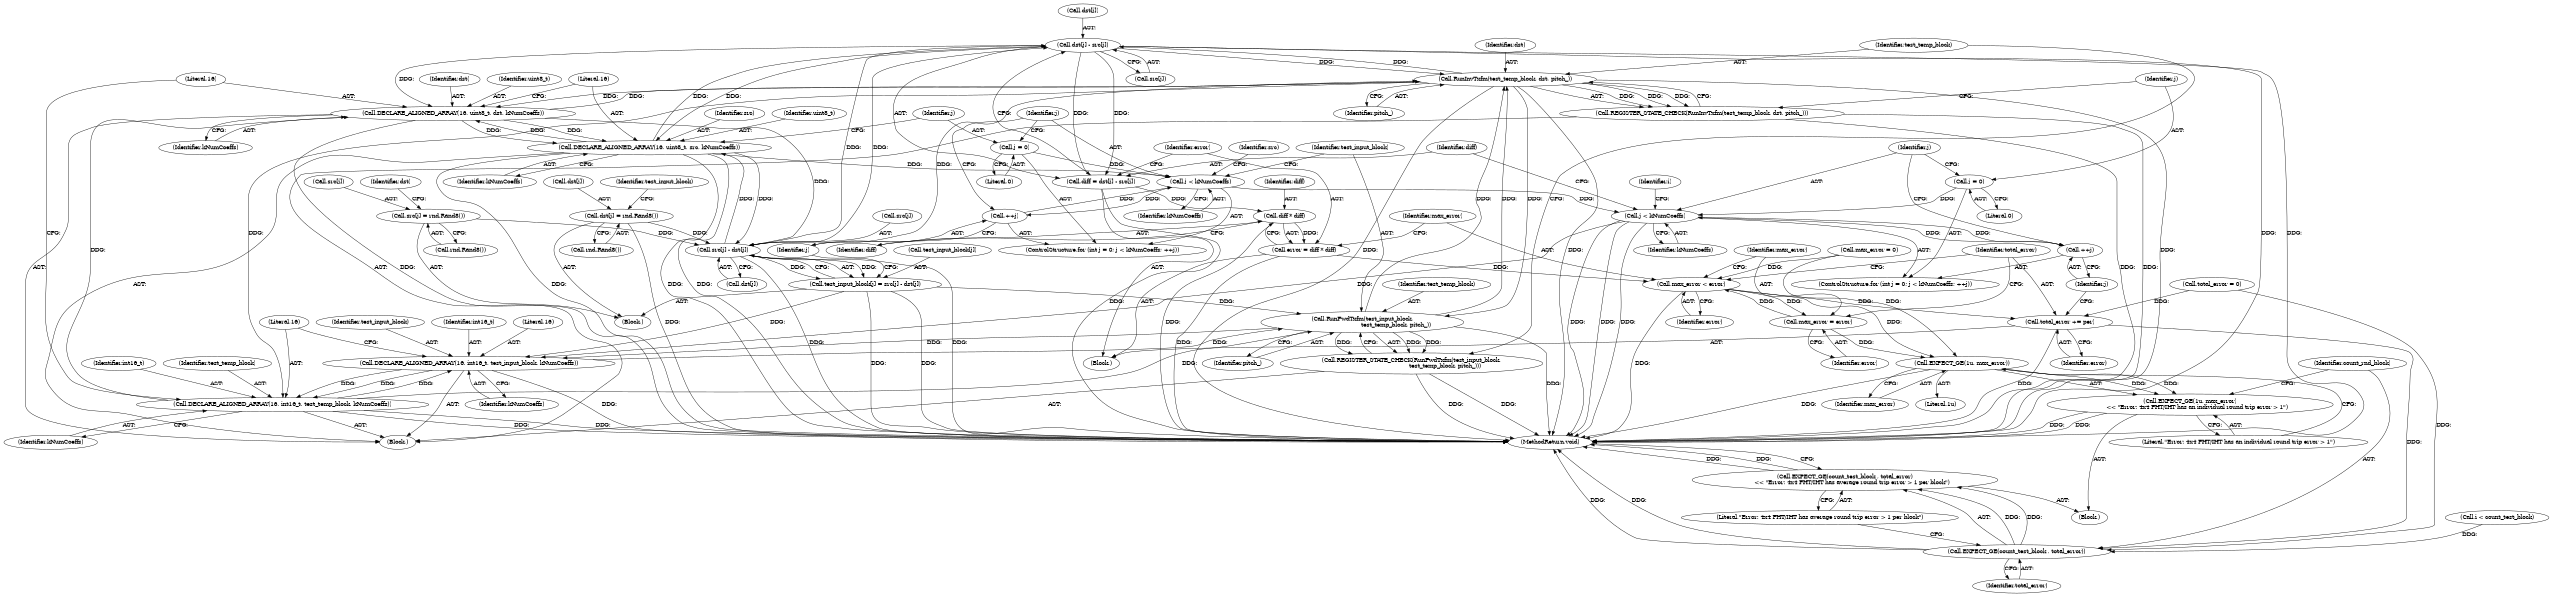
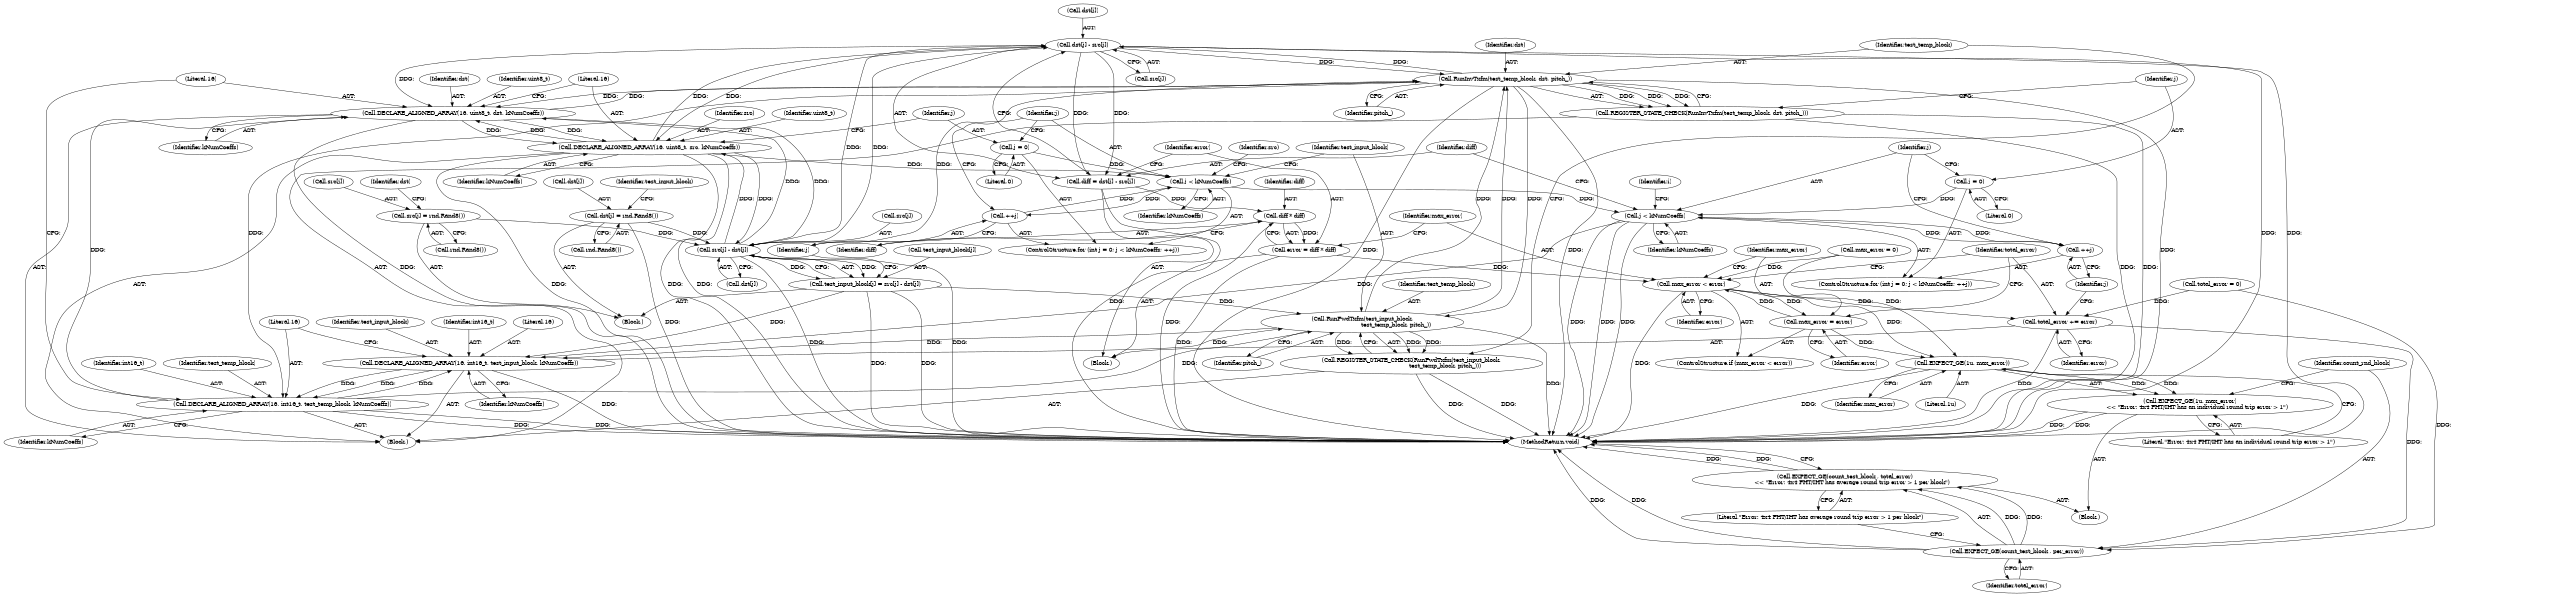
none -> (714, 131)
(2060, 322) -> (2060, 322)
none -> (1735, 363)
(1938, 380) -> (1954, 387)
(2497, 518) -> none
(2017, 552) -> (2017, 552)
